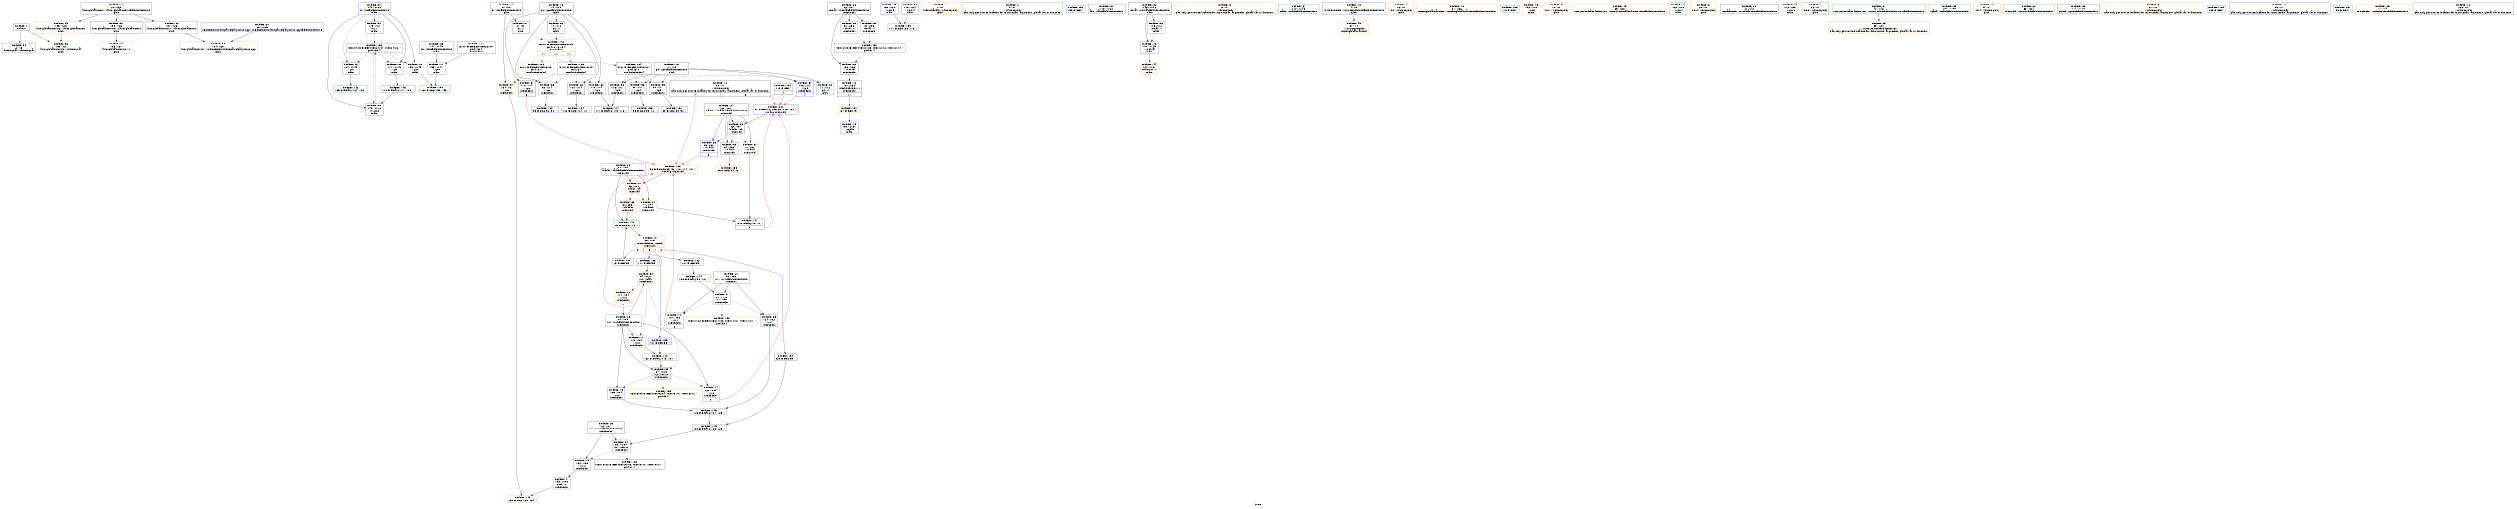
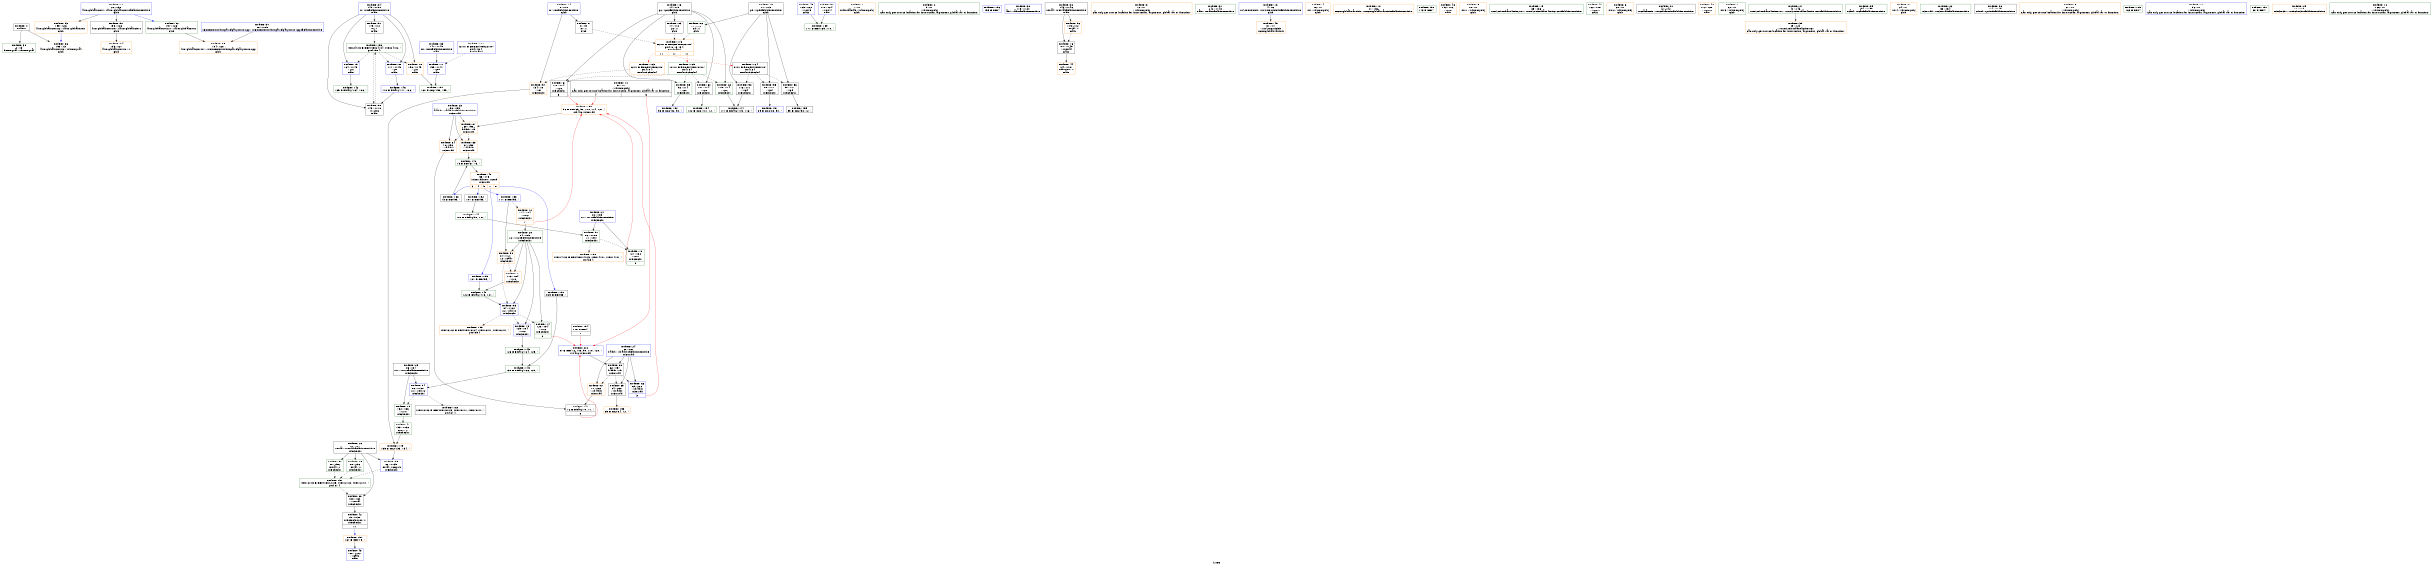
(1620, 9) -> (1537, 9)
(143, 18) -> (143, 18)
(1156, 27) -> (1073, 27)
(347, 35) -> (347, 35)
none -> (687, 36)
(61, 37) -> (61, 37)
(1150, 48) -> (1066, 48)
(456, 58) -> (456, 58)
(584, 62) -> (702, 61)
(805, 89) -> none
(673, 169) -> (584, 109)
(616, 198) -> (456, 128)
(731, 282) -> (597, 220)
(636, 286) -> (514, 204)
(769, 321) -> none
none -> (391, 466)
